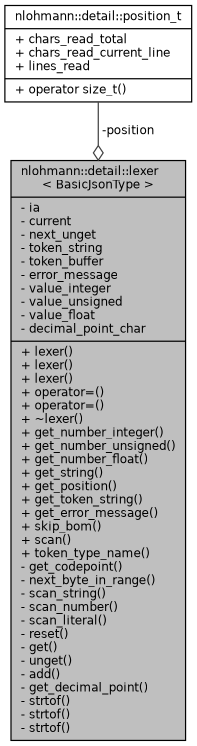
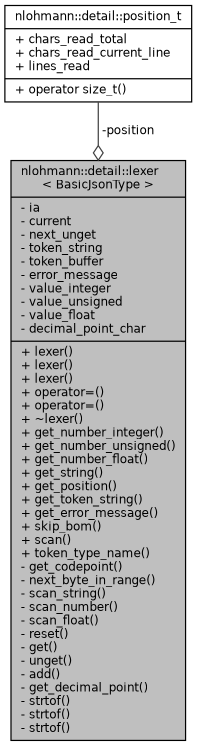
(64, 621) -> (60, 621)
